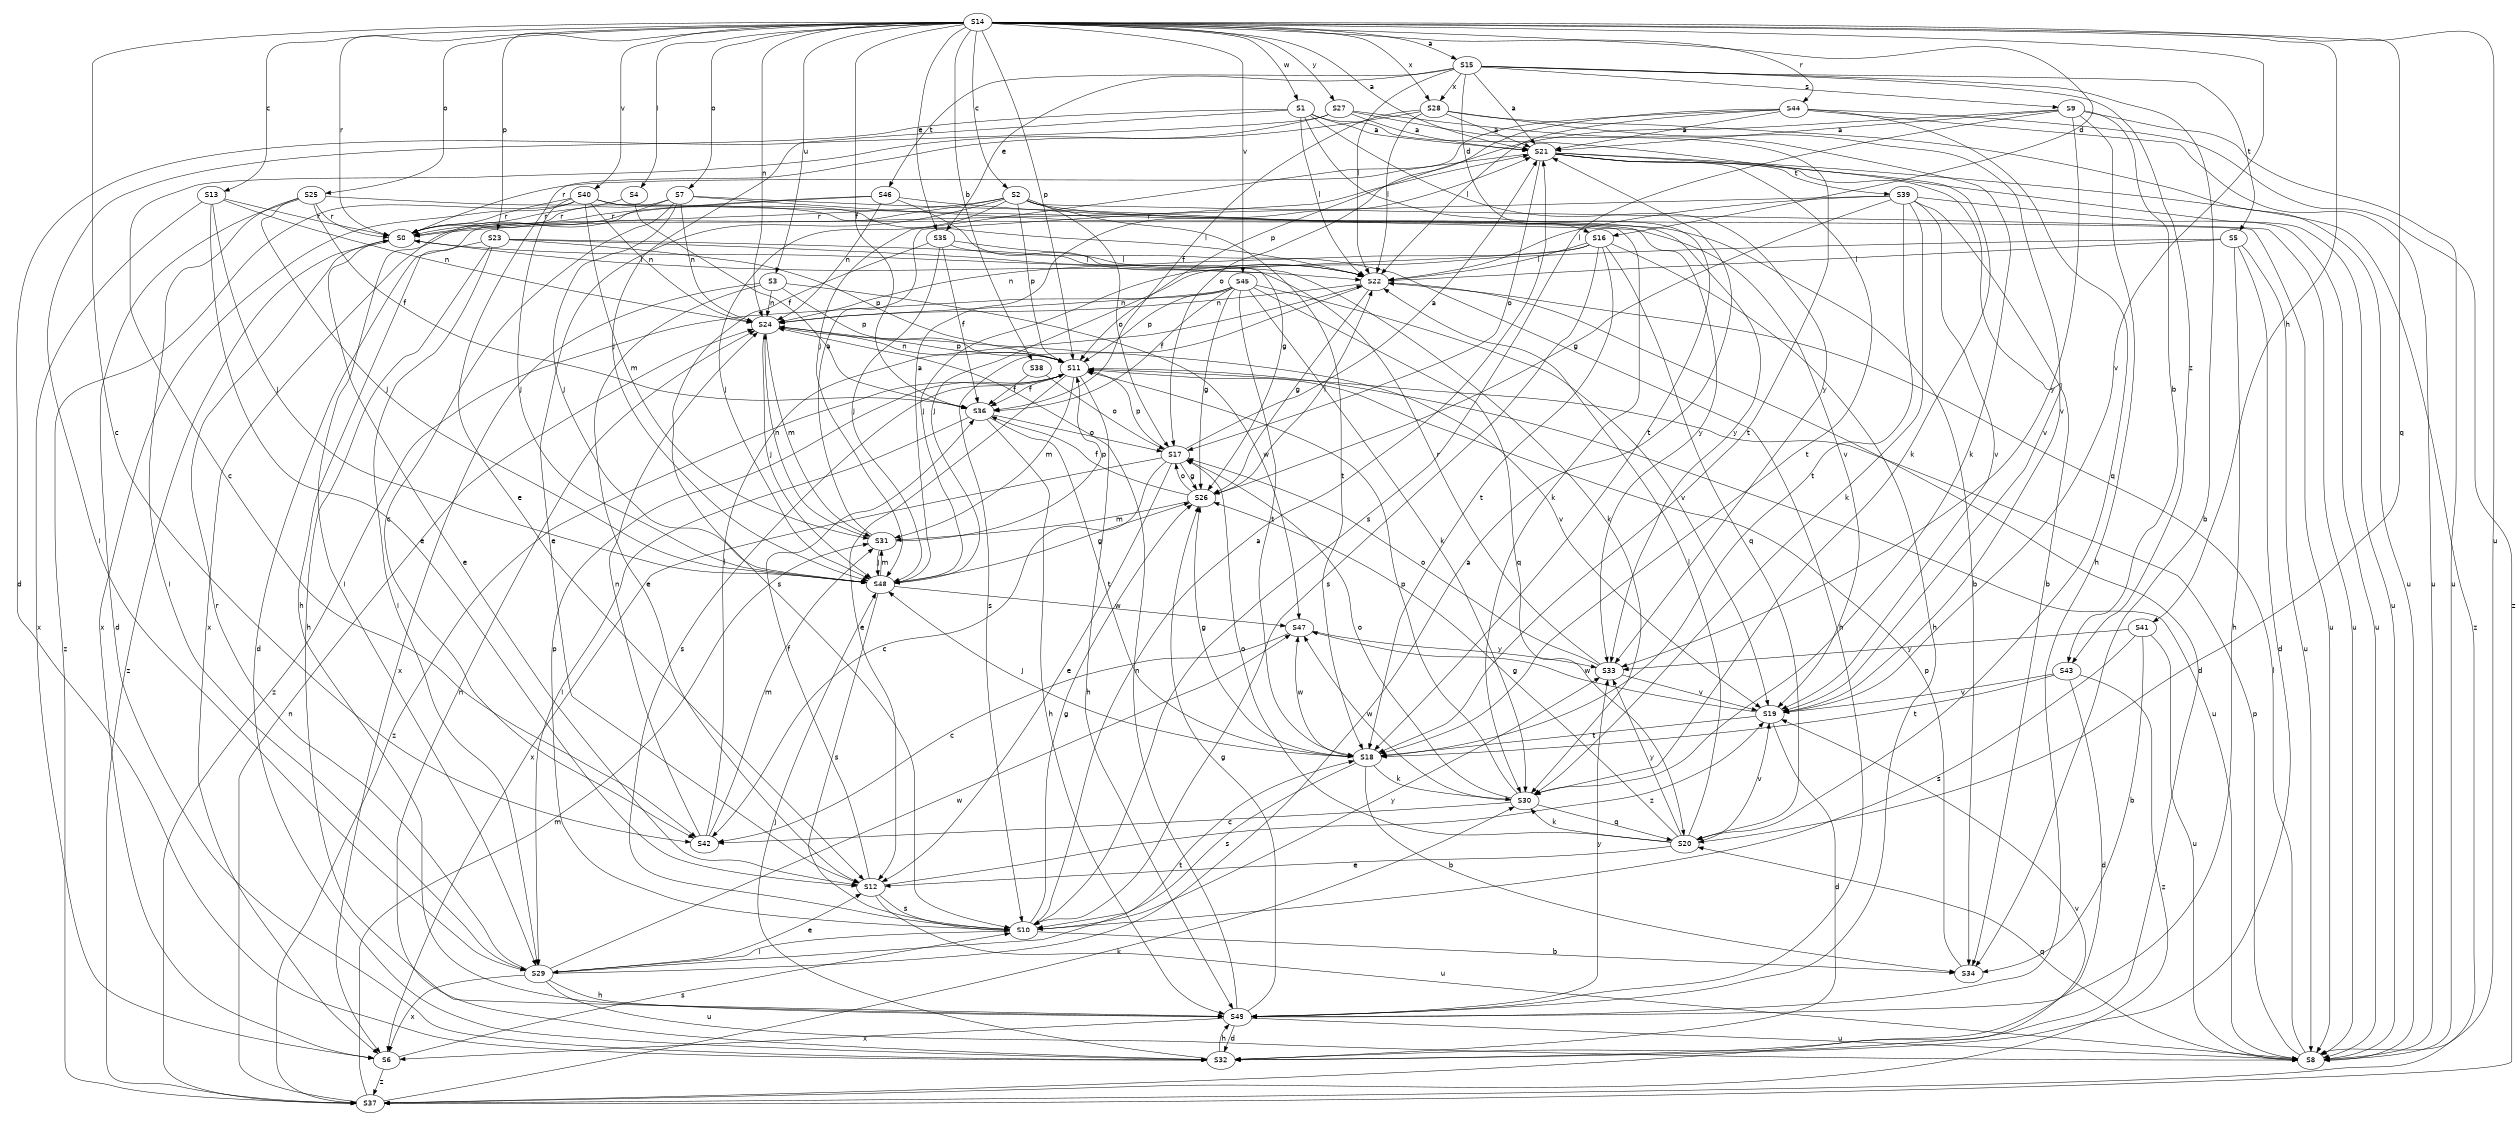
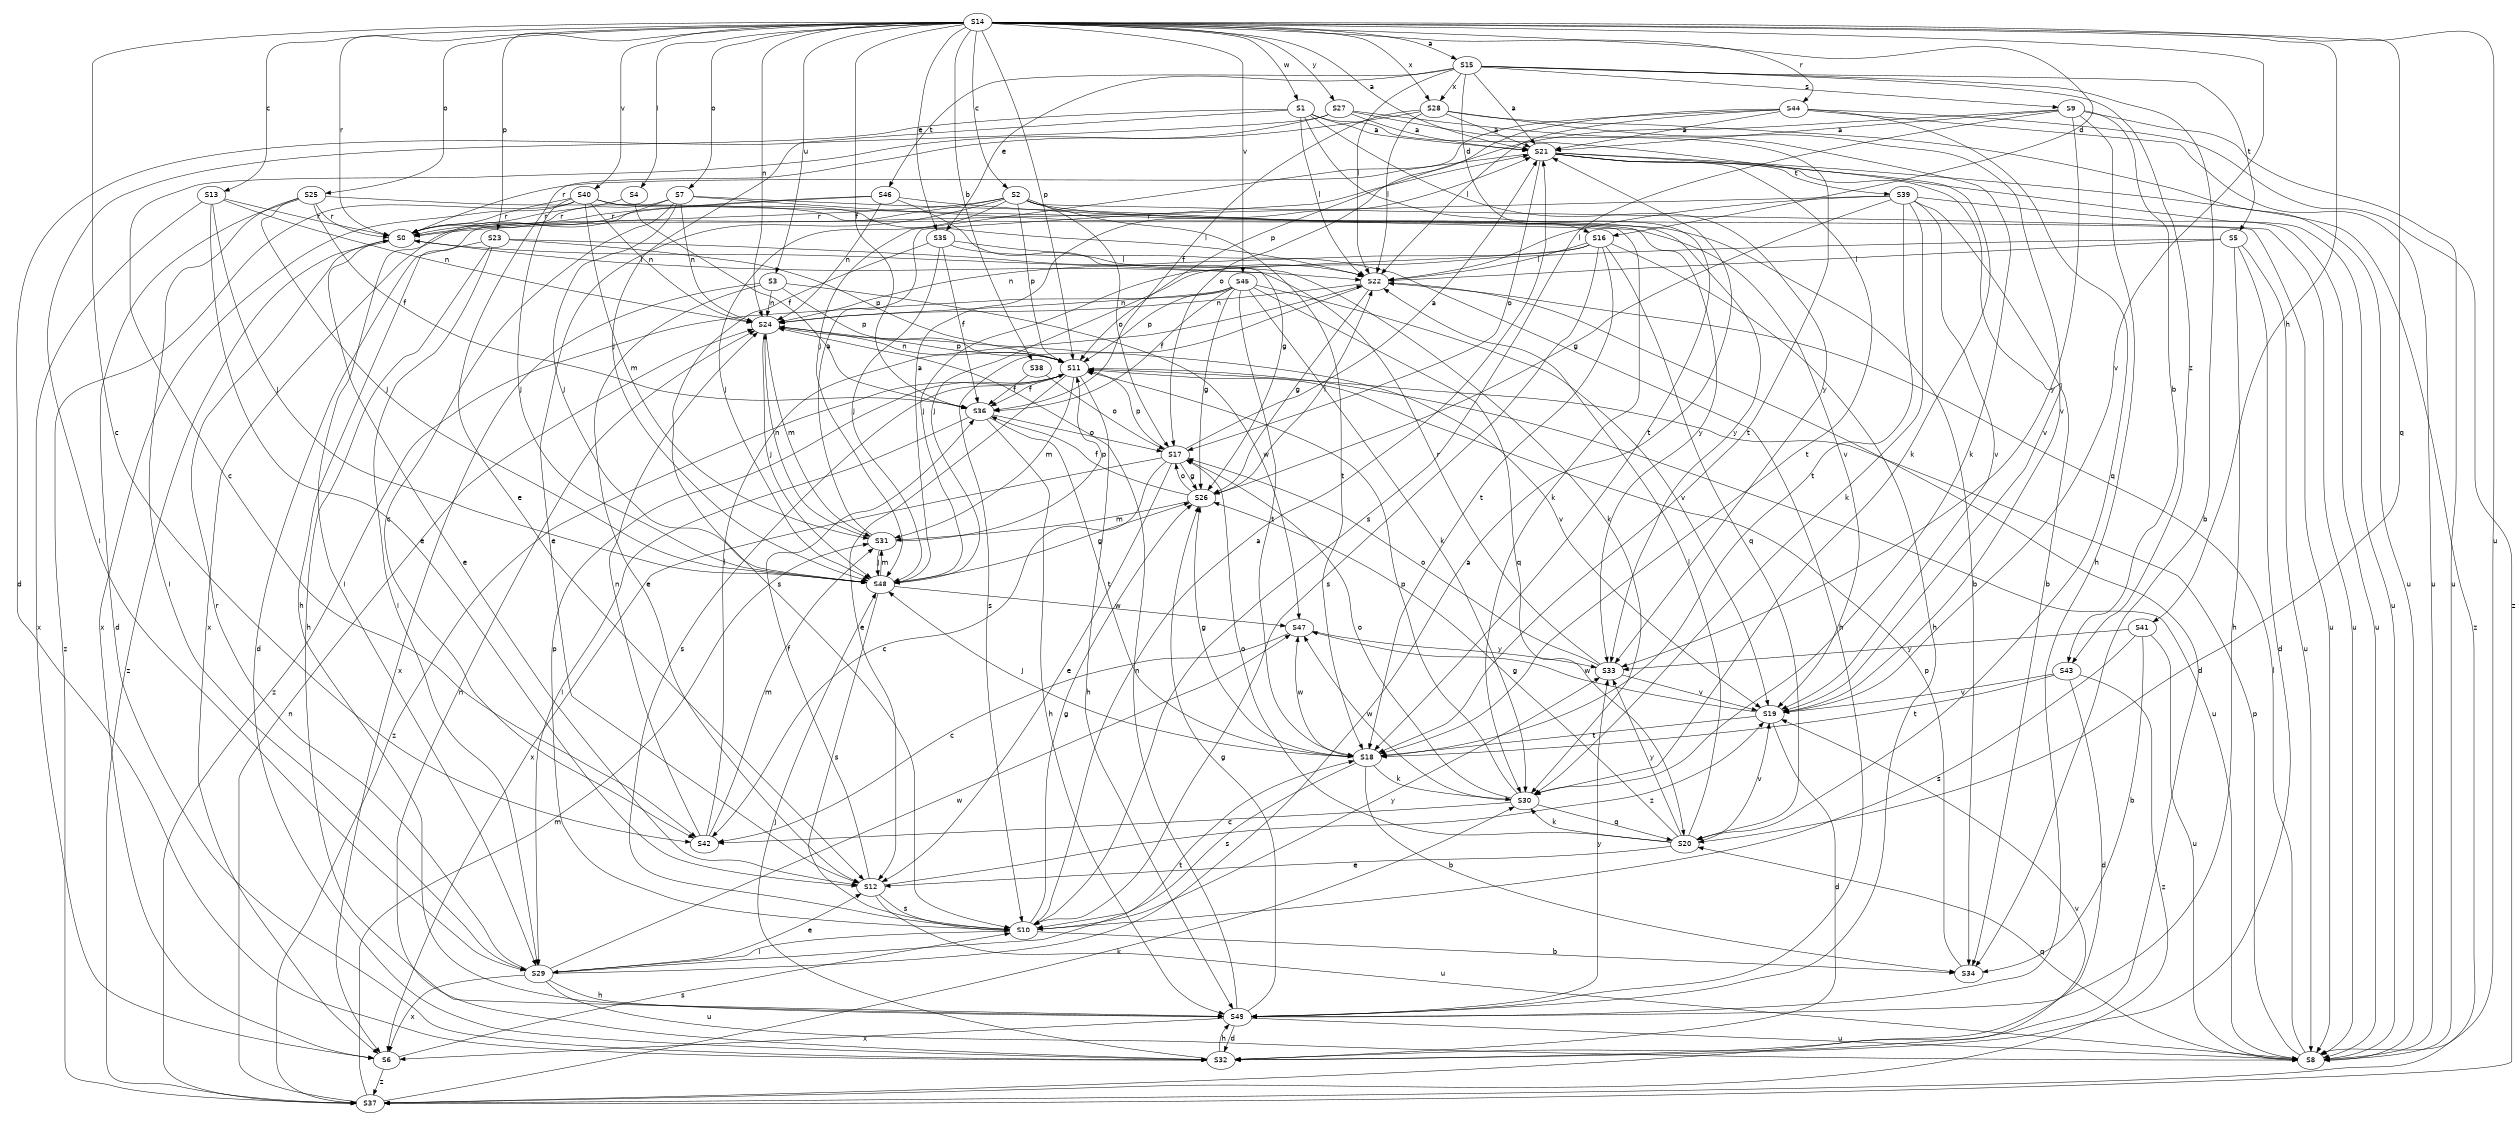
(935, 249) -> none
